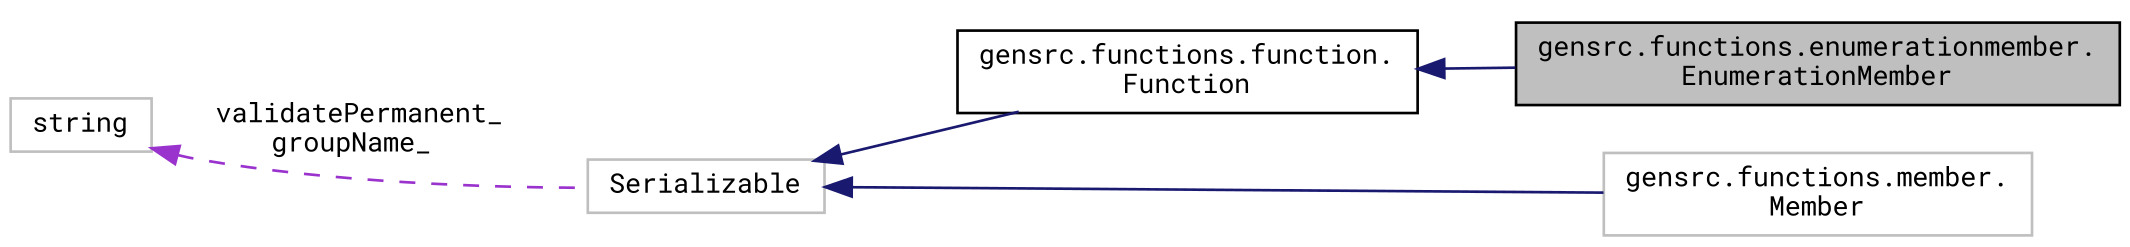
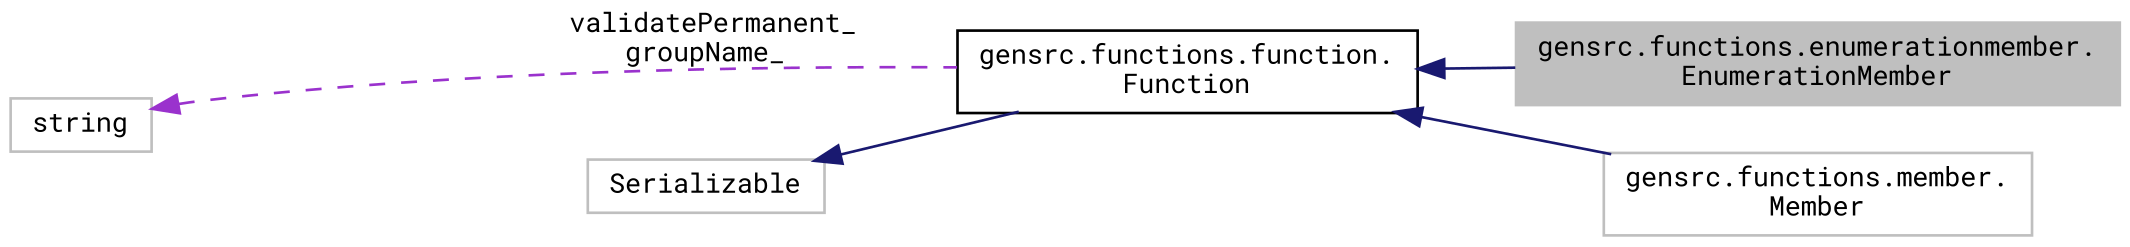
(1818, 64) -> (1818, 64)
(382, 181) -> (567, 74)
(1228, 190) -> (1516, 136)
